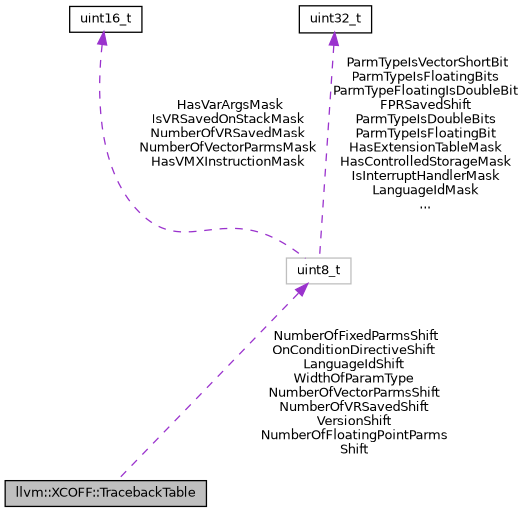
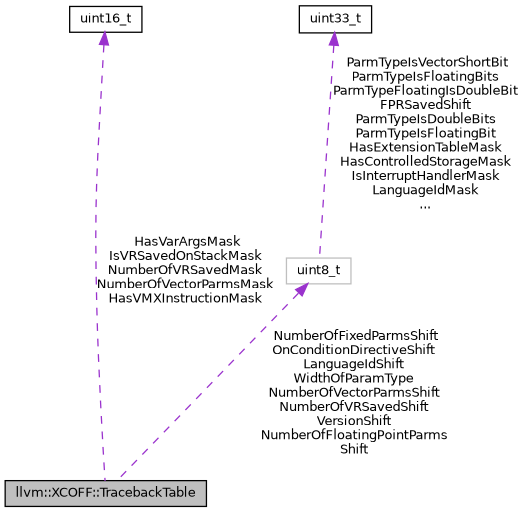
(335, 19) -> (335, 19)
(140, 213) -> (96, 263)
